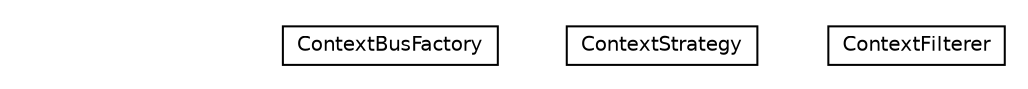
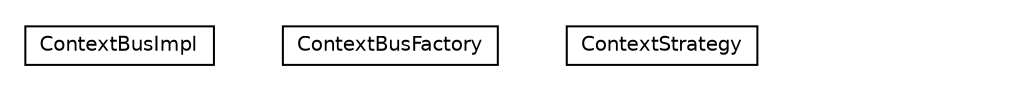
none -> (119, 45)
(916, 45) -> none
